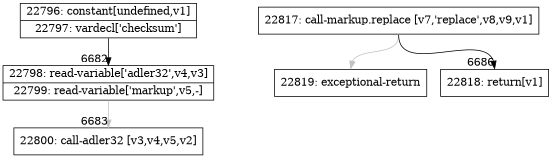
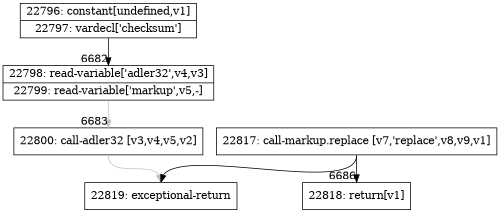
(378, 51) -> (262, 169)
none -> (131, 169)
